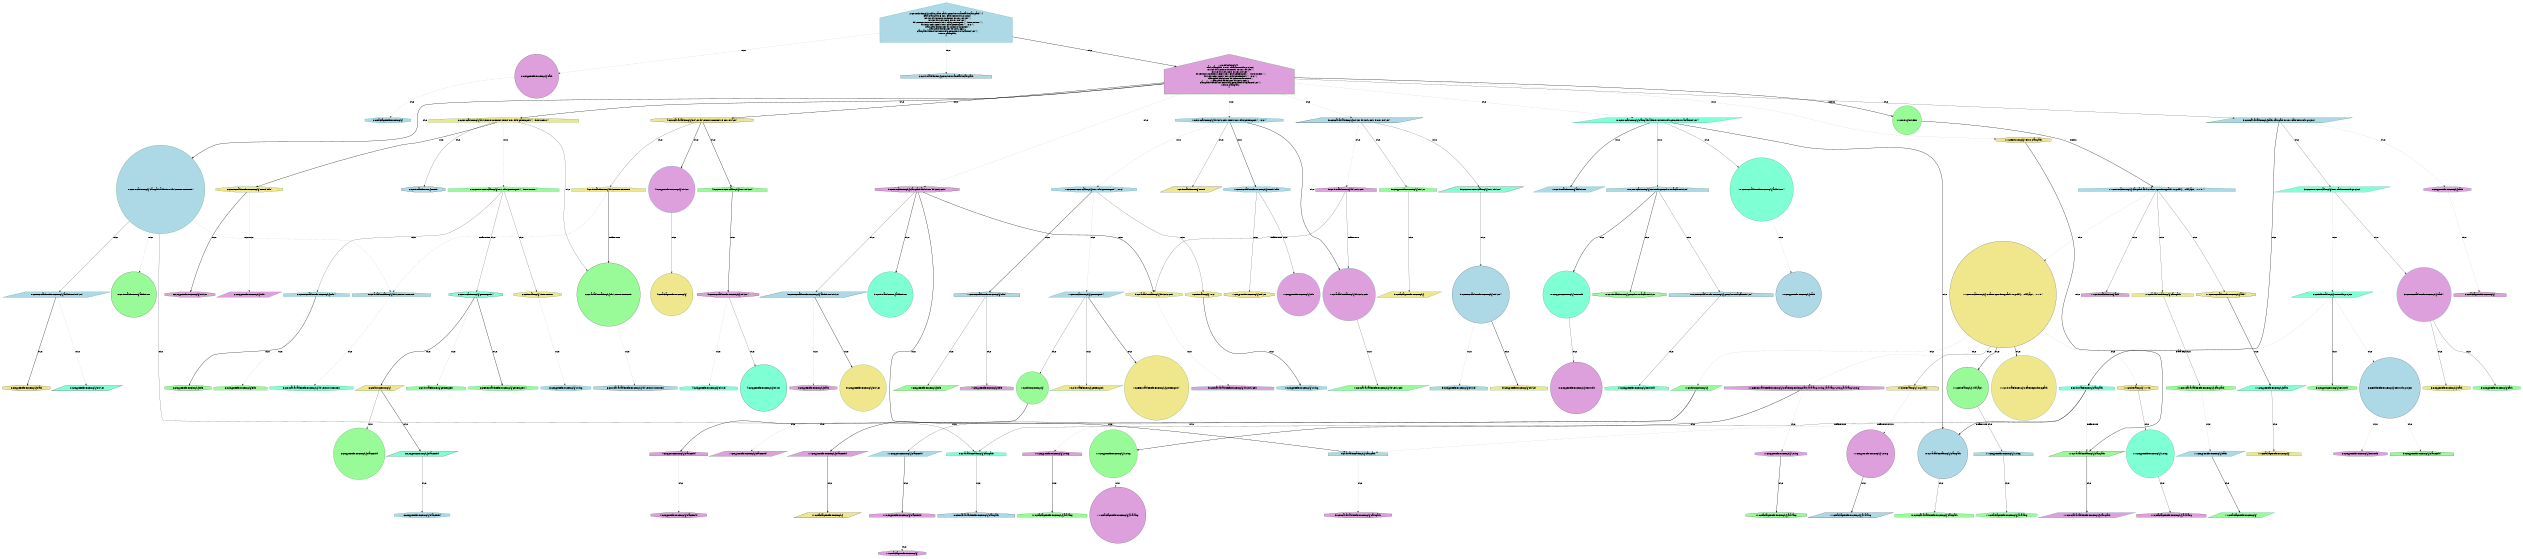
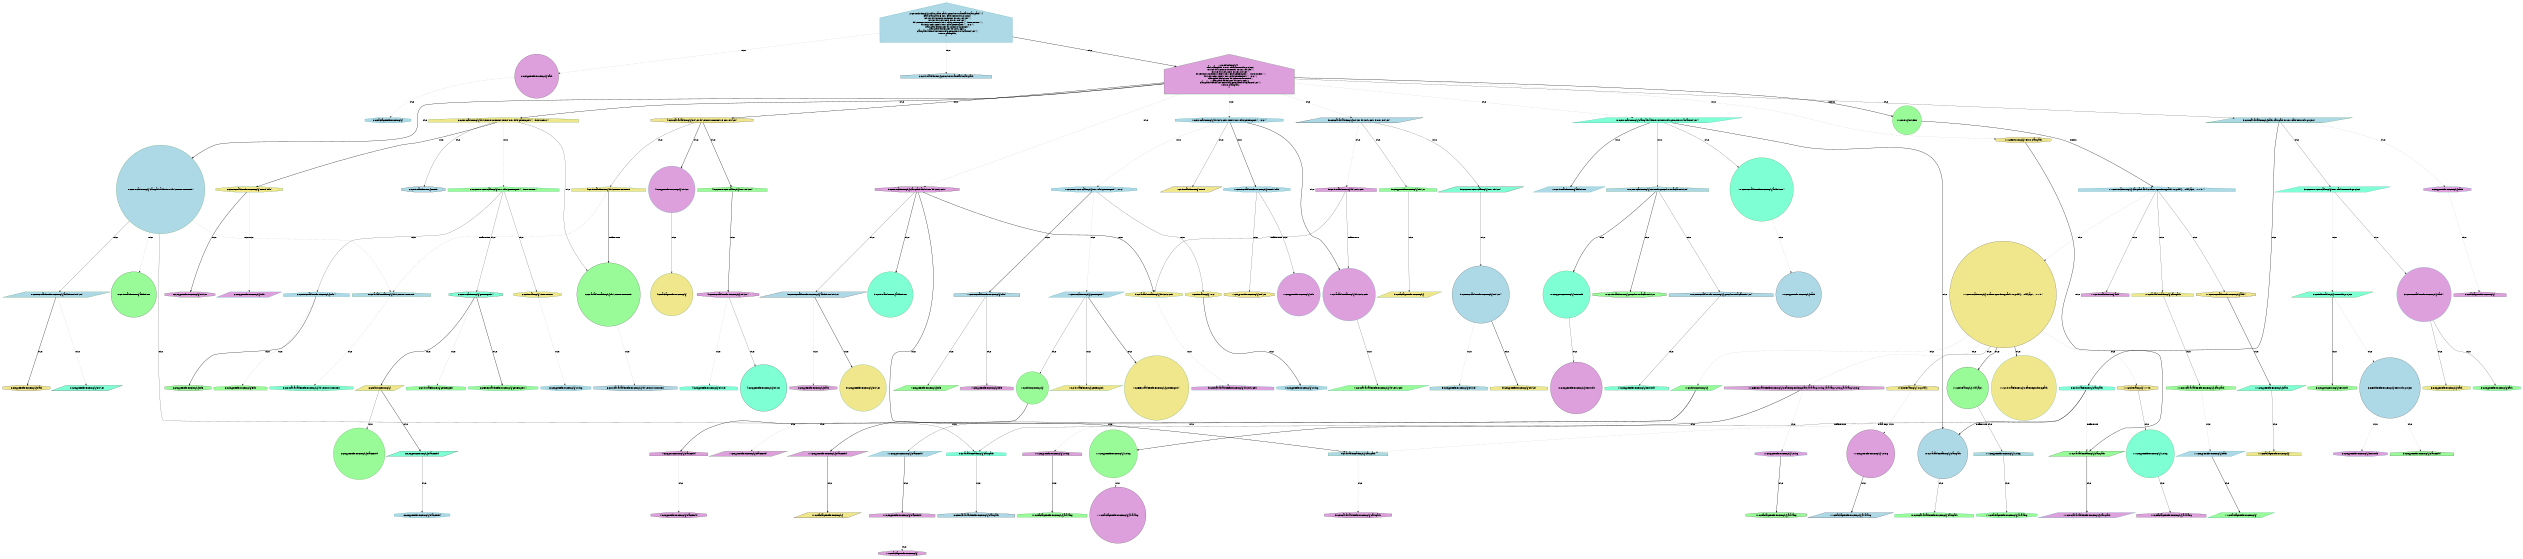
(2259, 348) -> none
(1883, 424) -> (1883, 424)
